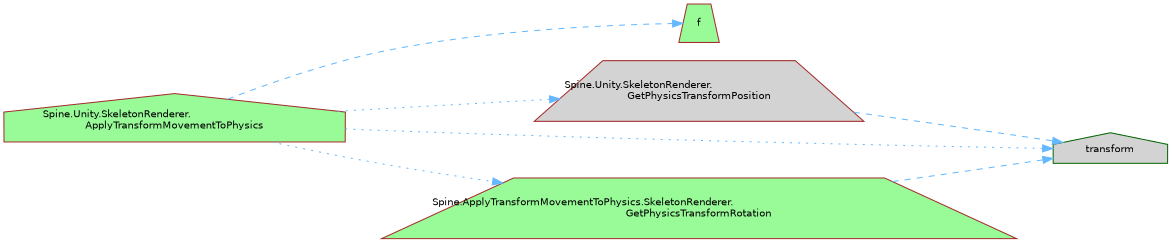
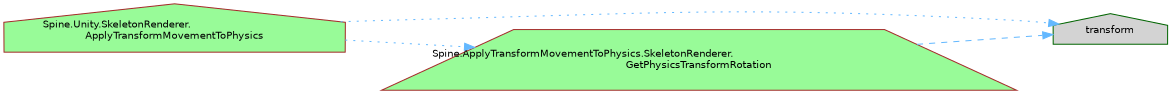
(699, 23) -> none
(699, 91) -> none
